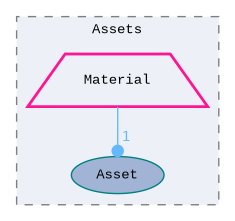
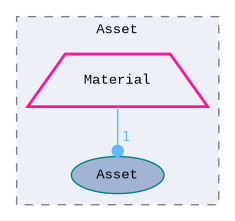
(118, 30) -> (118, 30)
